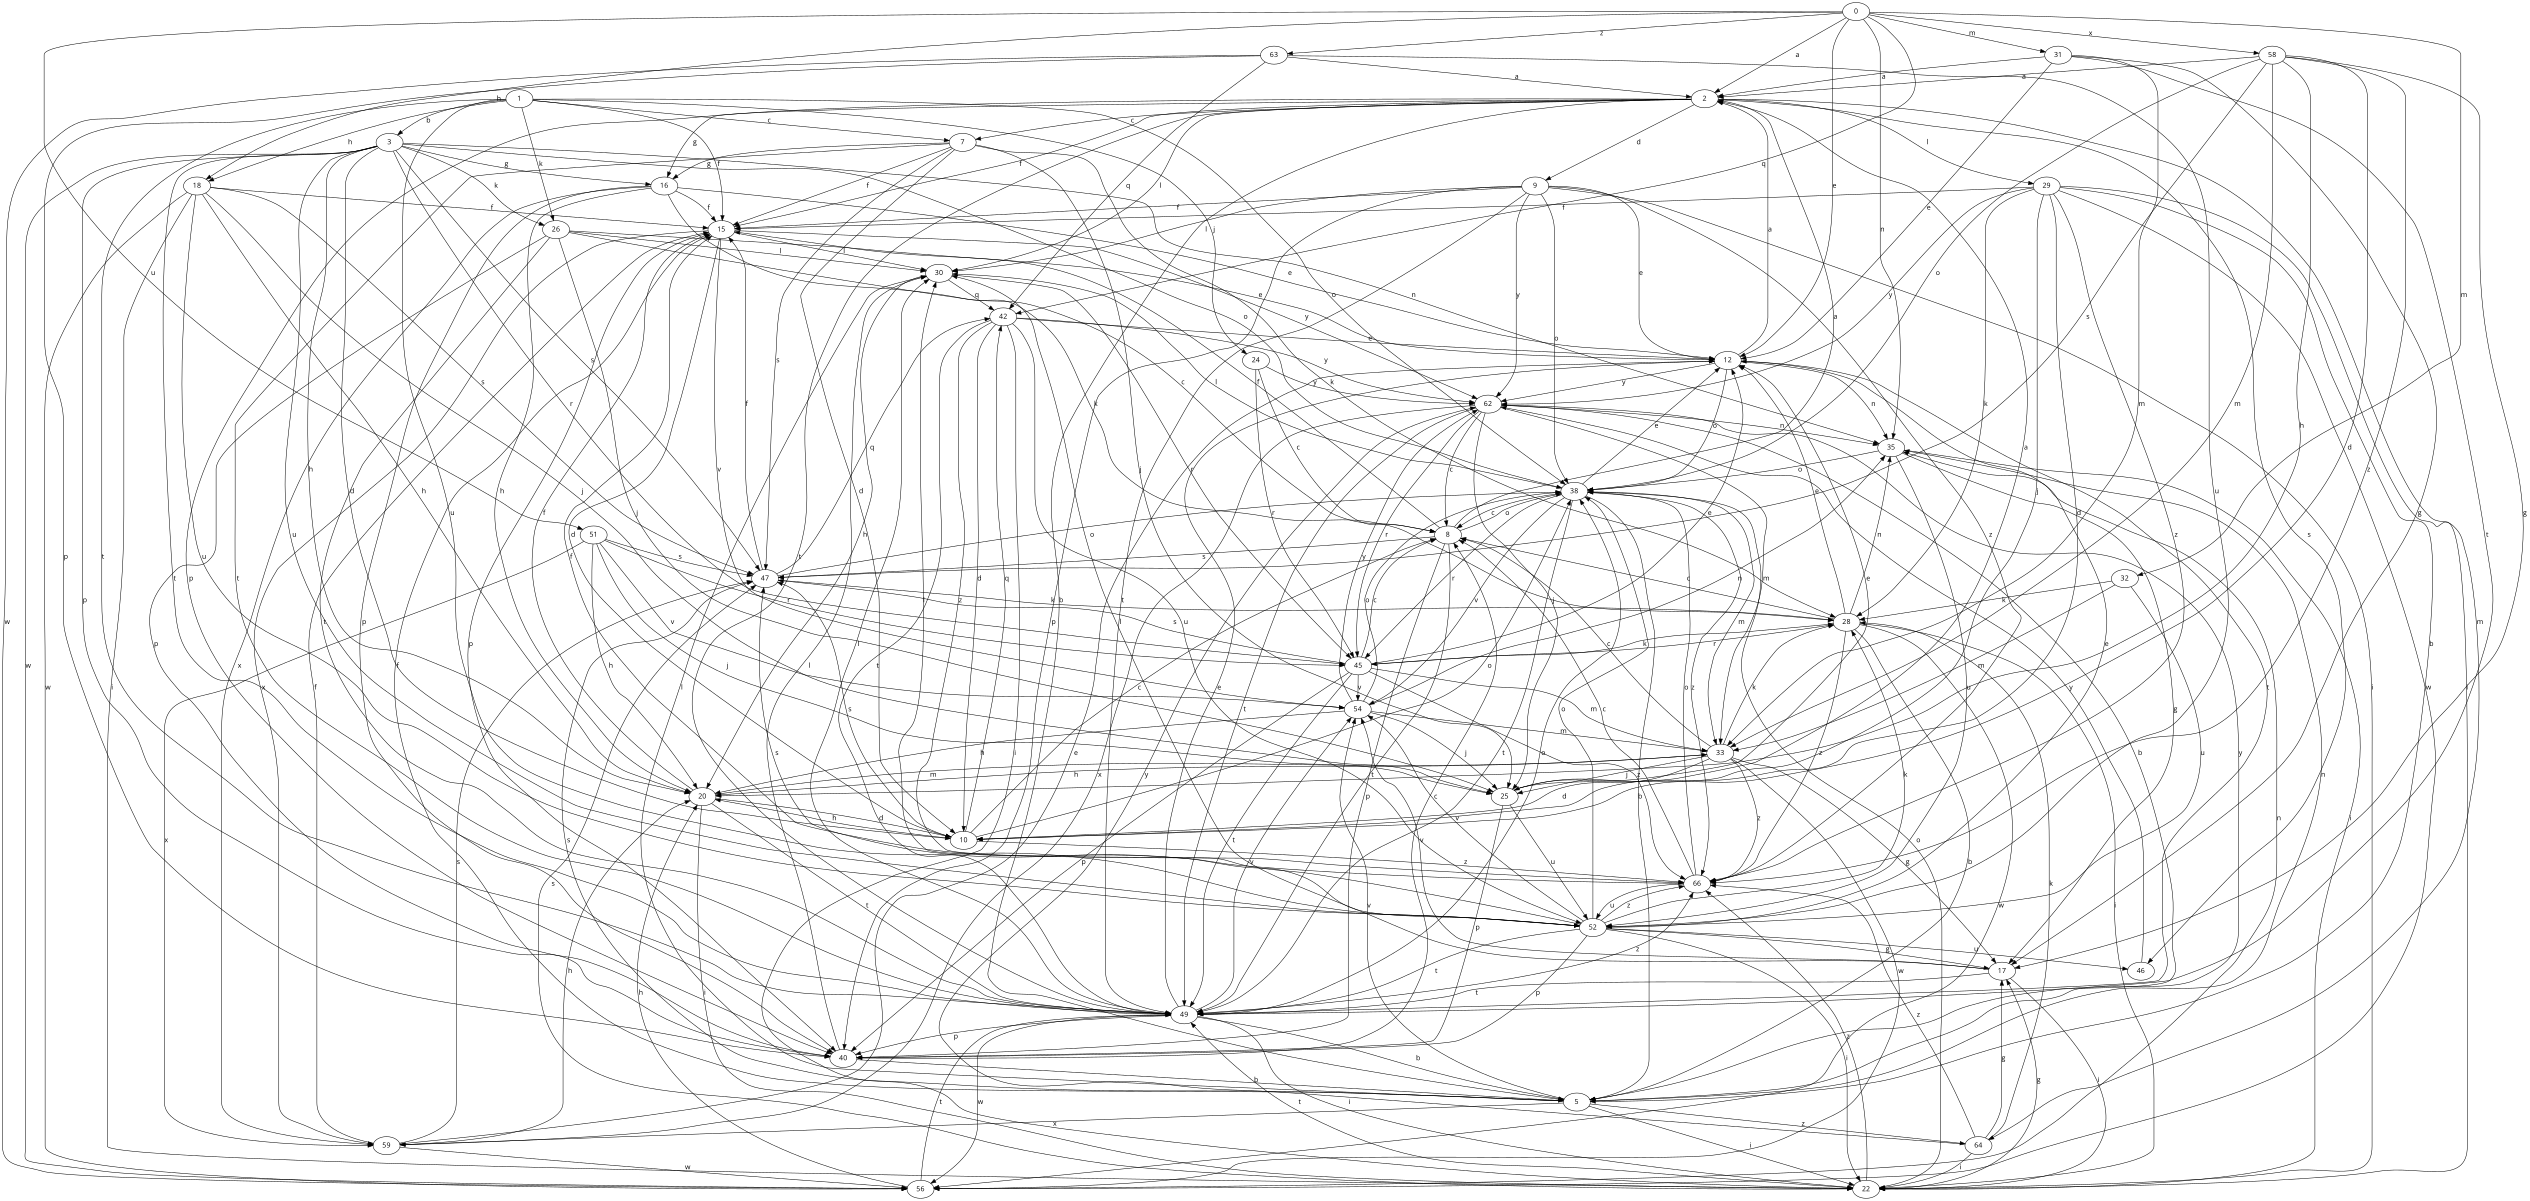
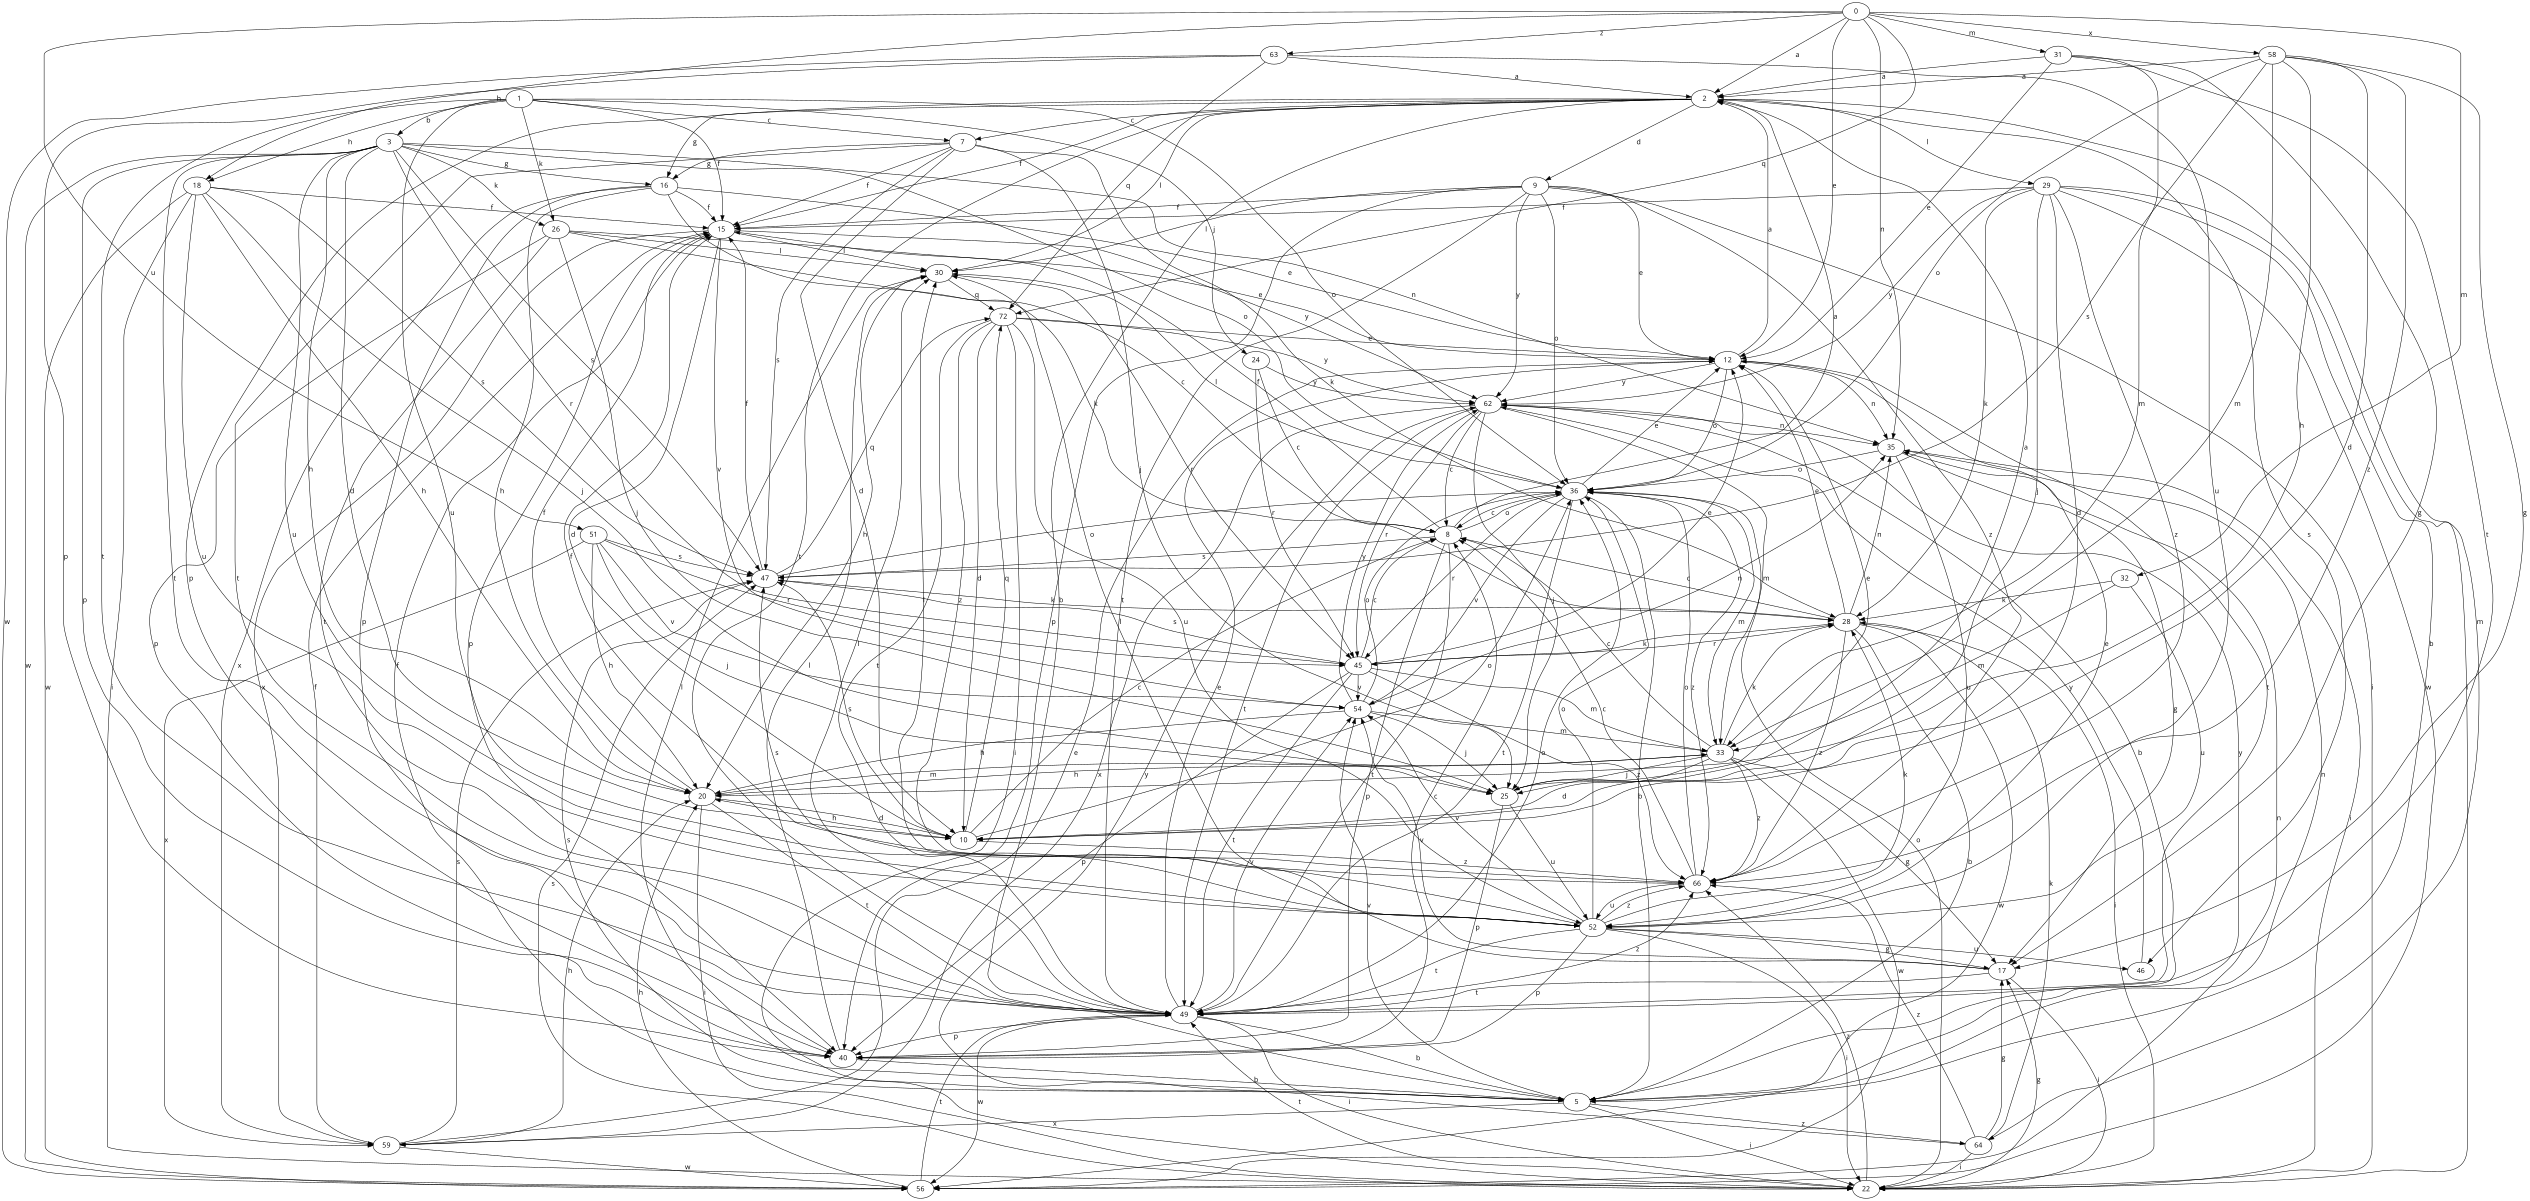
(1003, 317) -> (1003, 317)
(1574, 491) -> (1574, 491)
